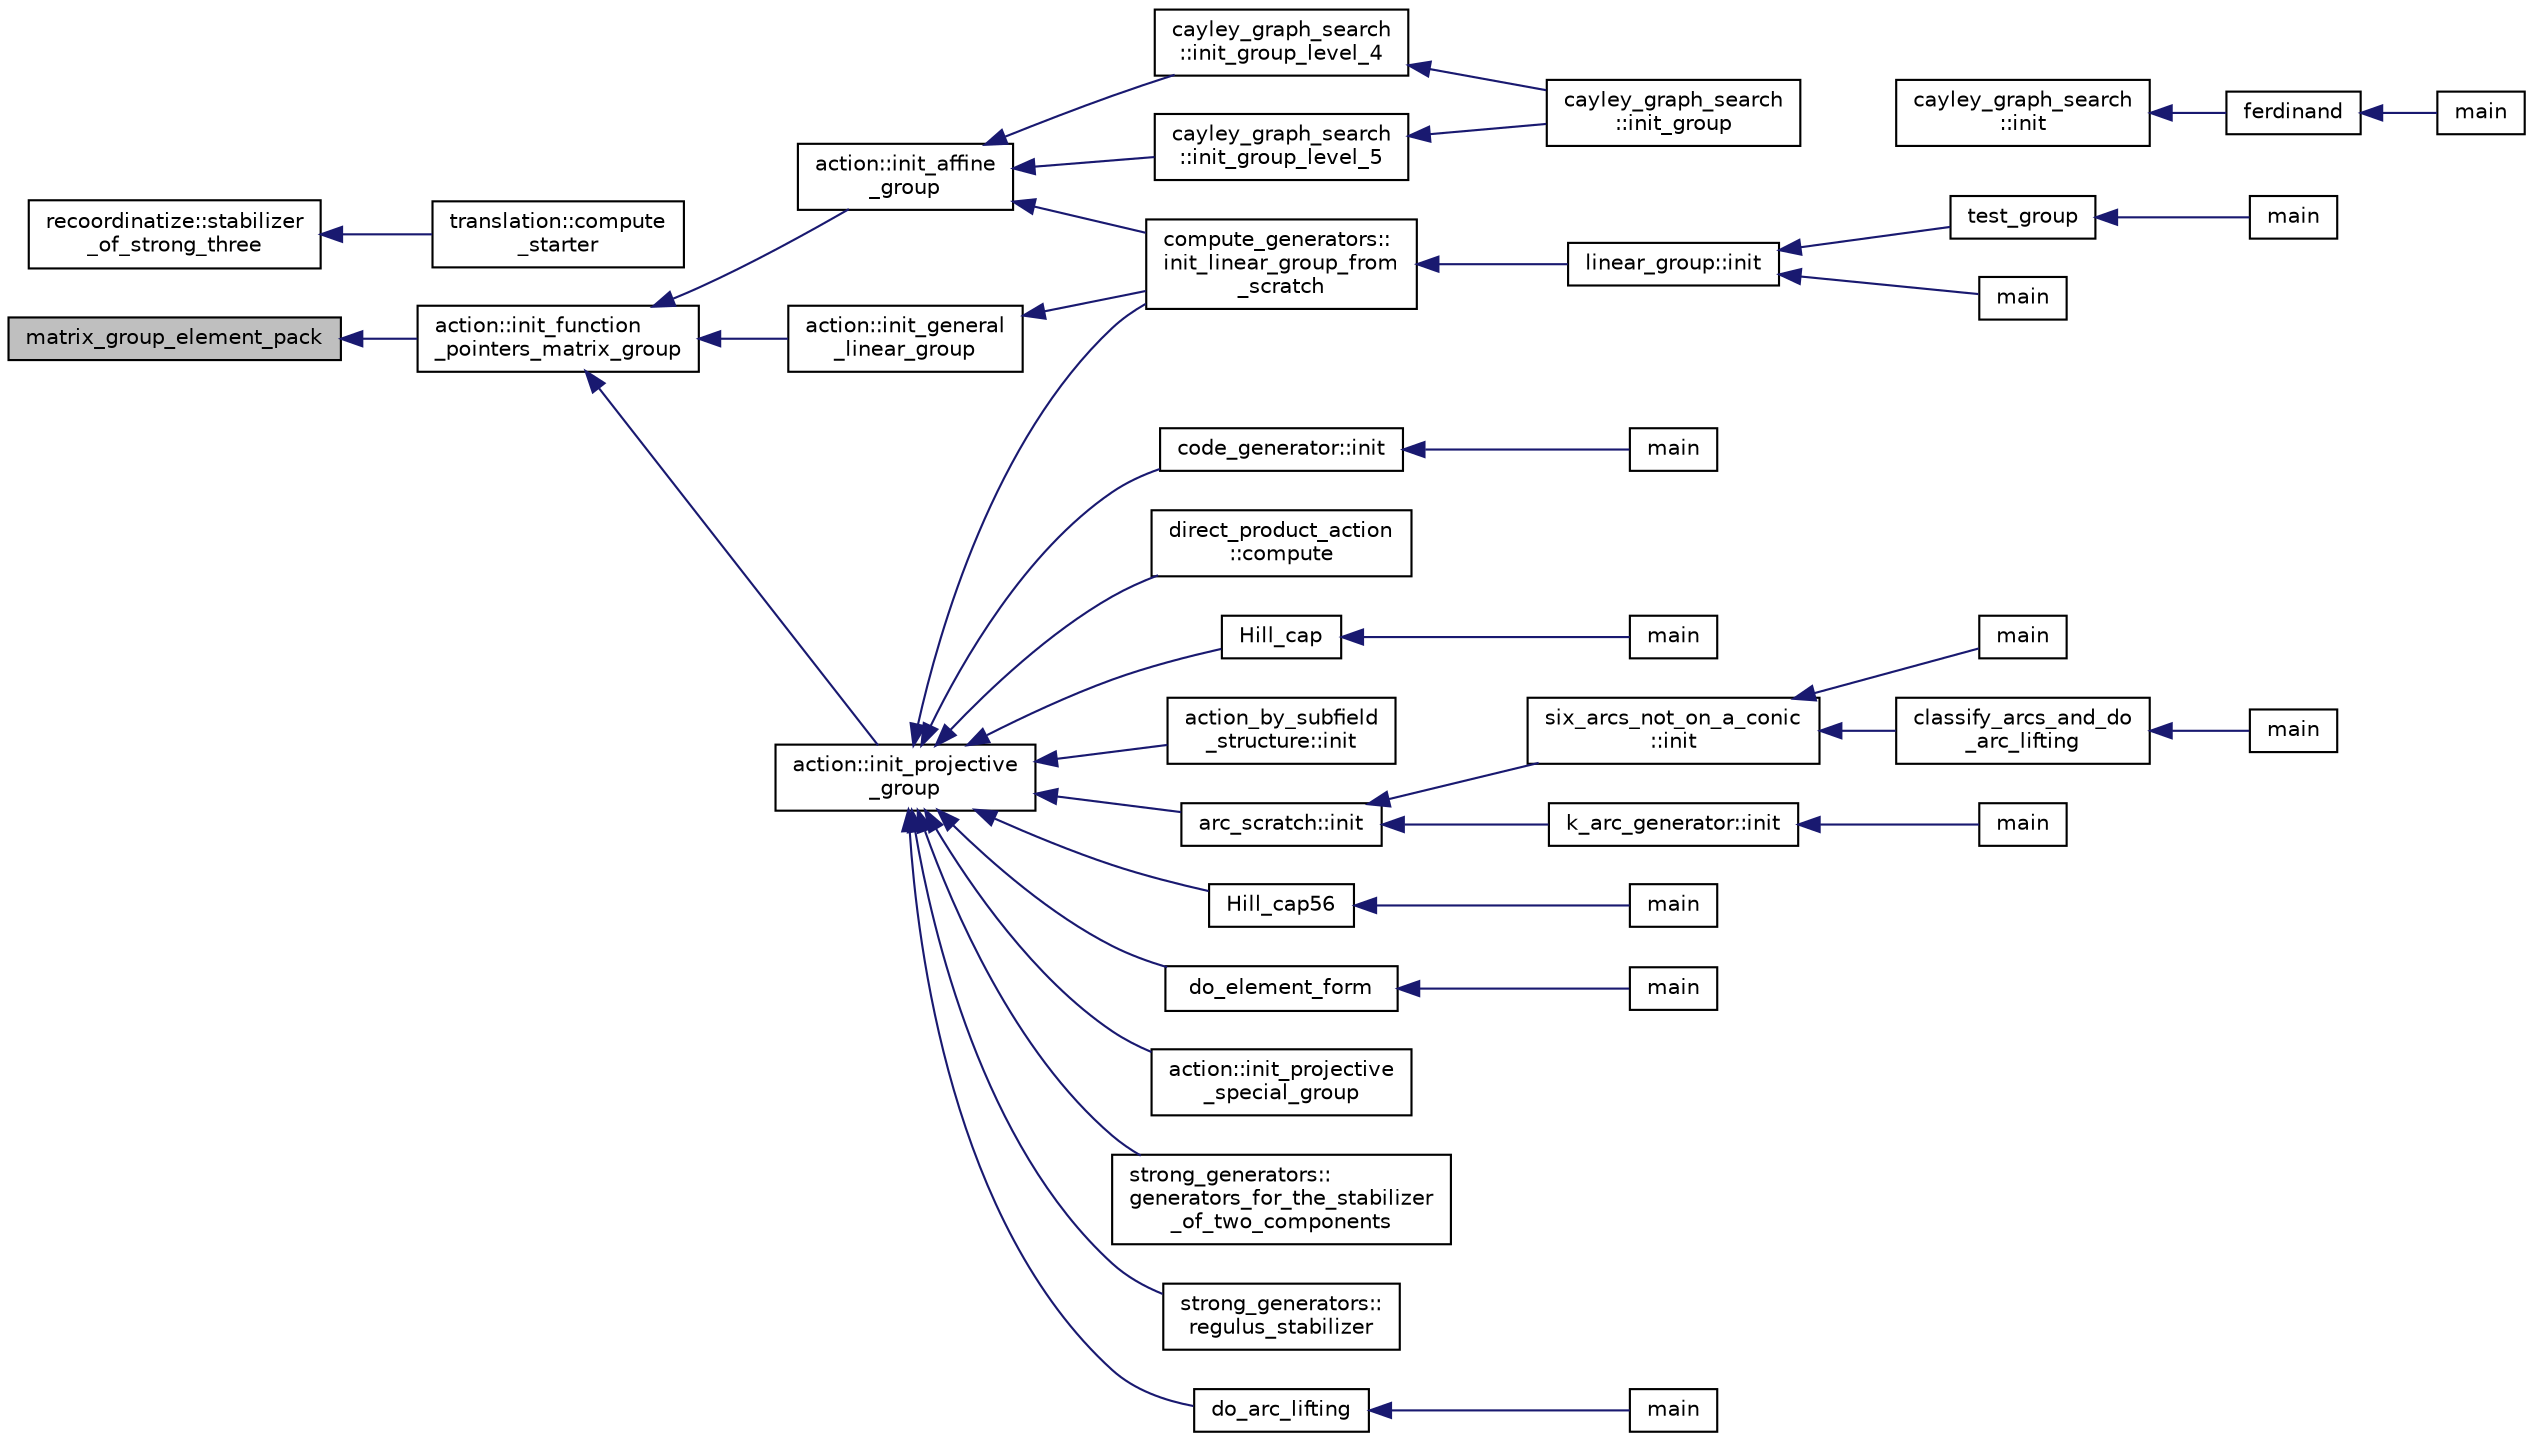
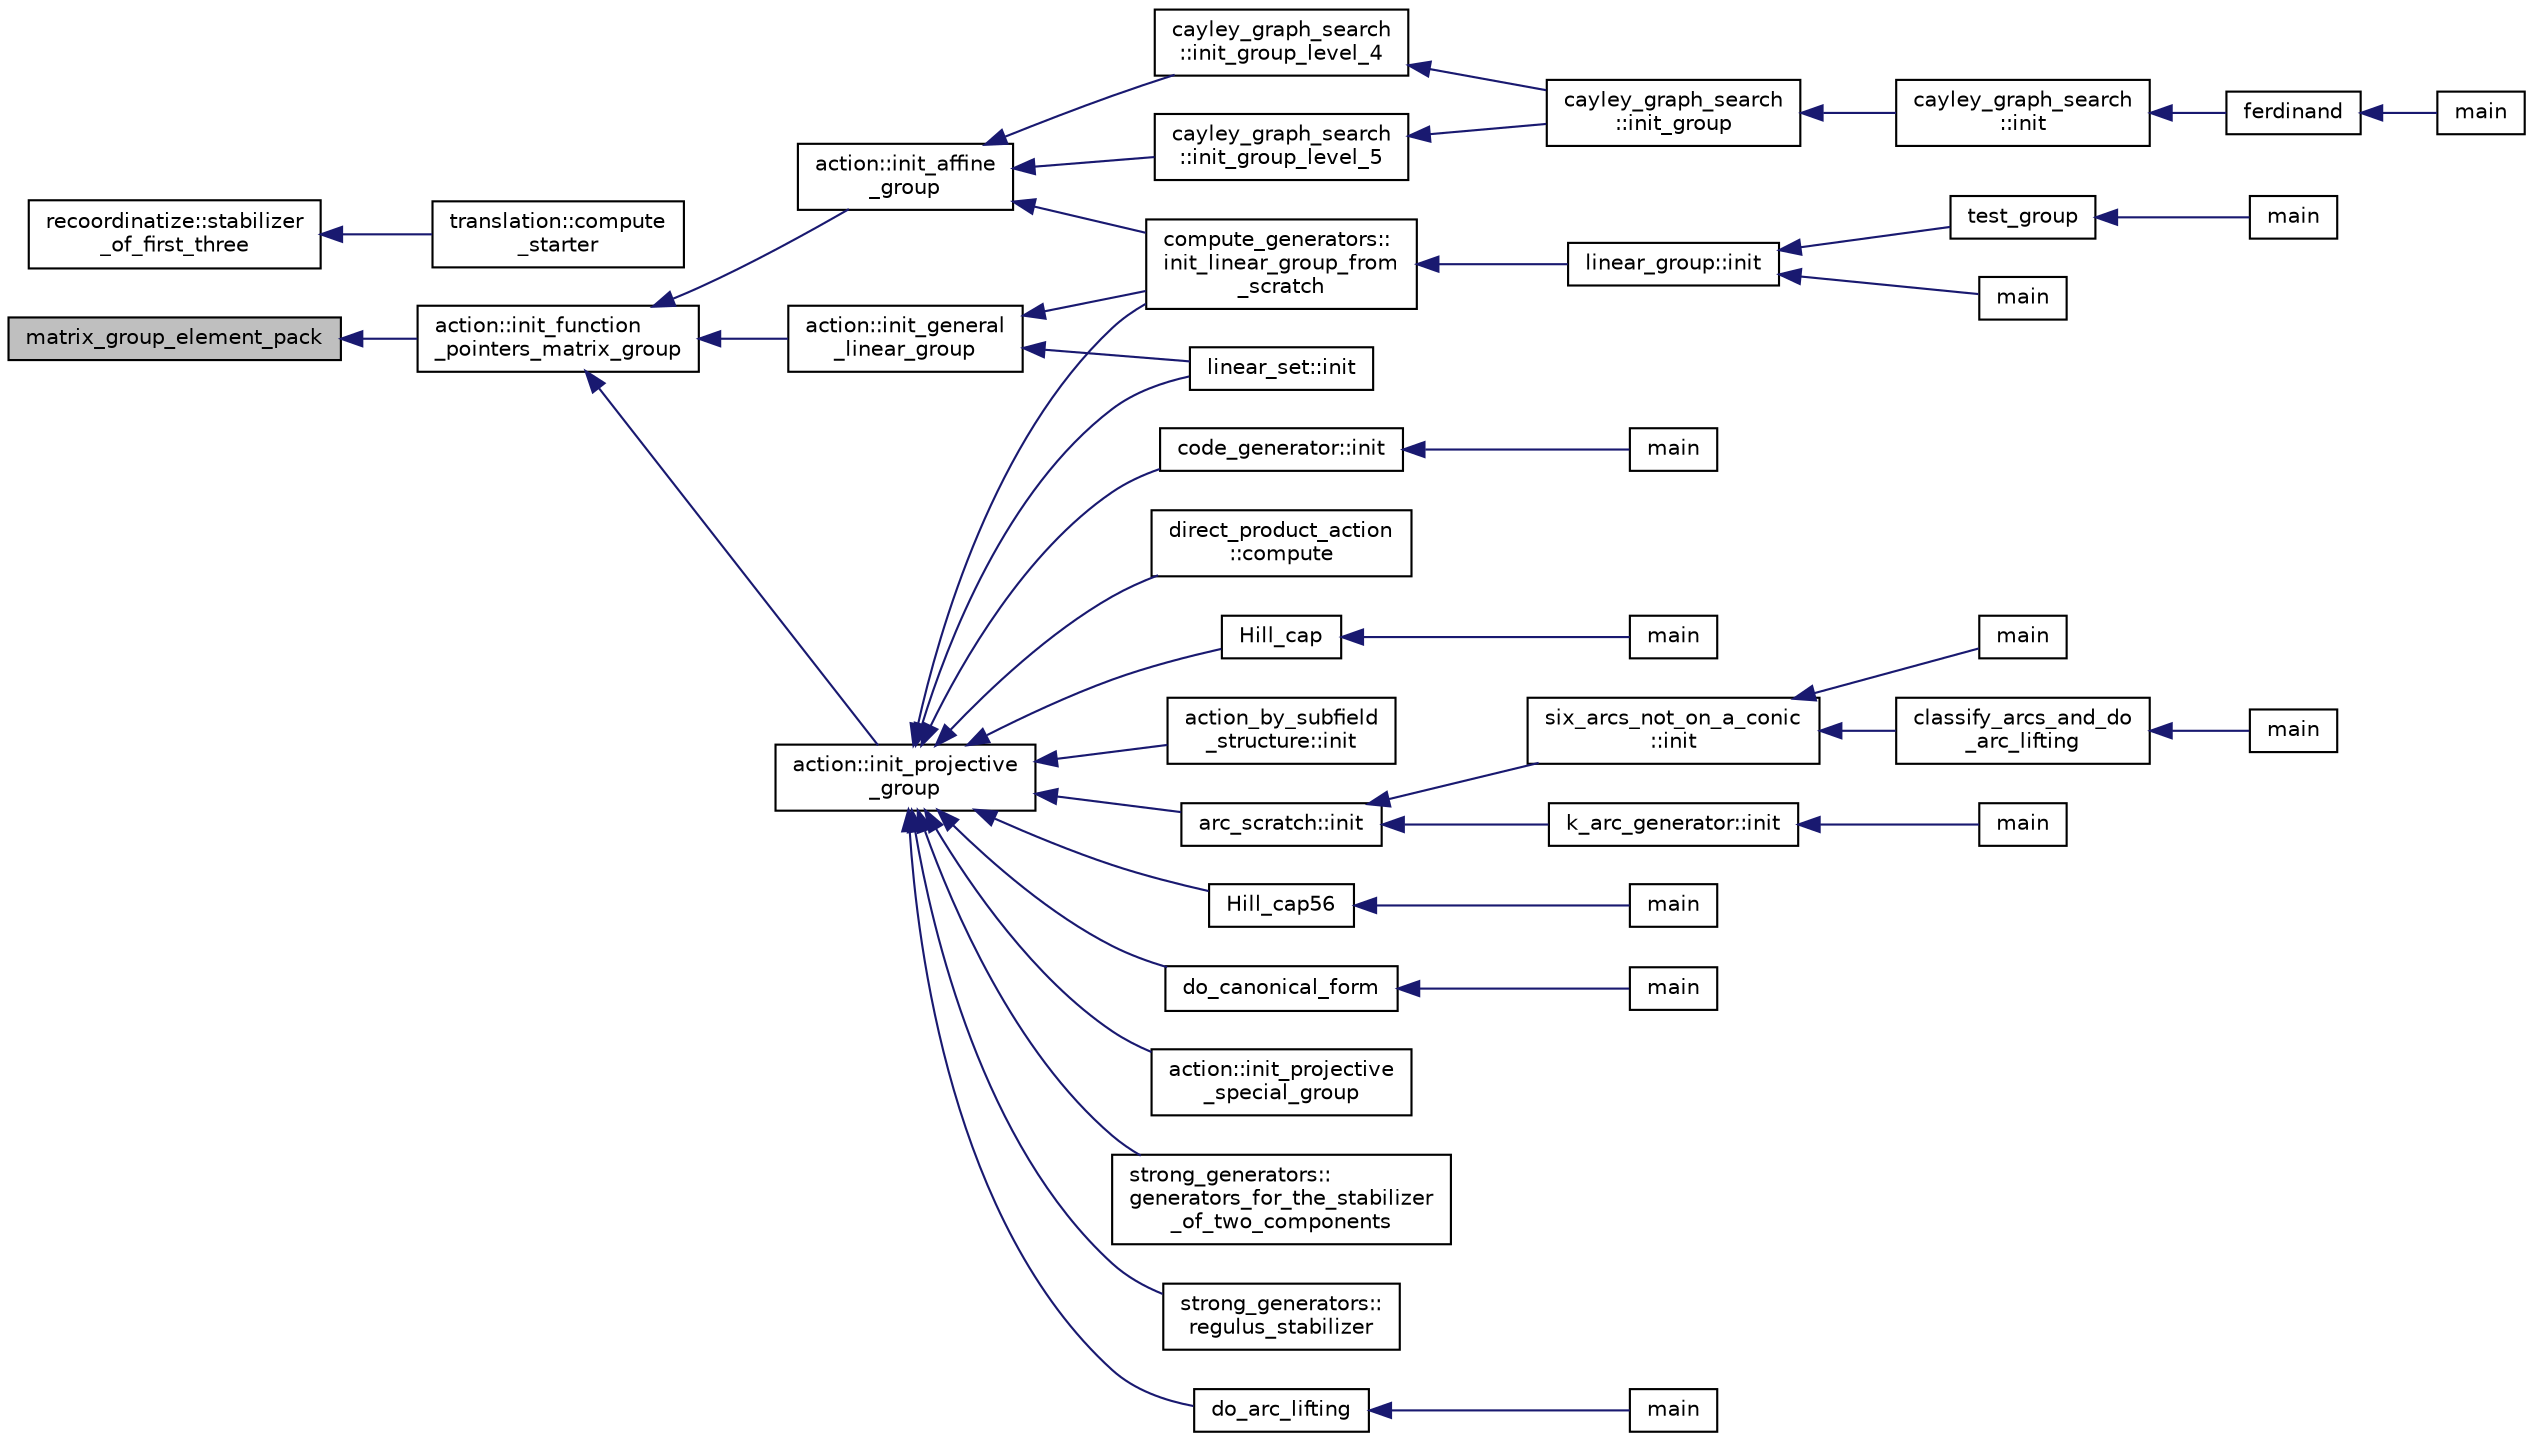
none -> (1860, 113)
(175, 234) -> (175, 234)
none -> (1282, 369)
(1282, 989) -> (1282, 989)
